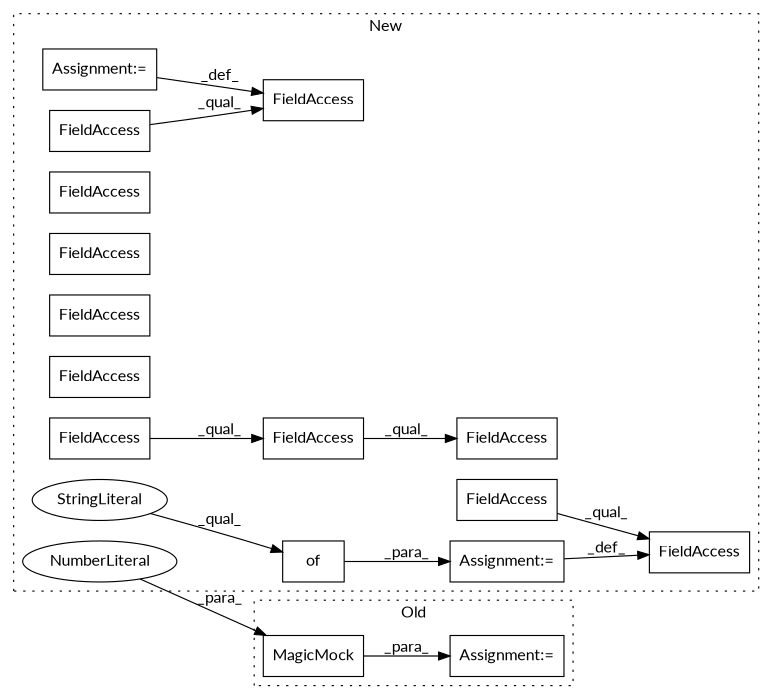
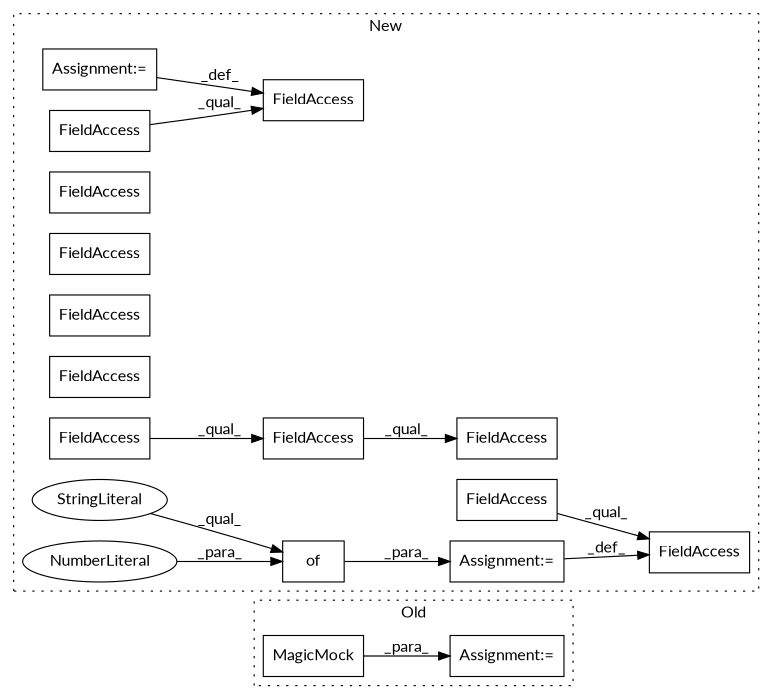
(198, 605) -> (224, 561)
